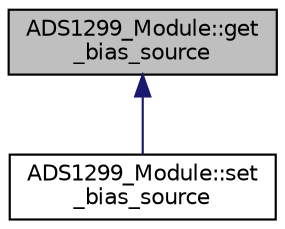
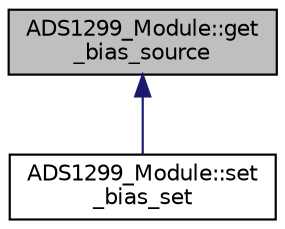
(143, 187) -> (143, 187)
